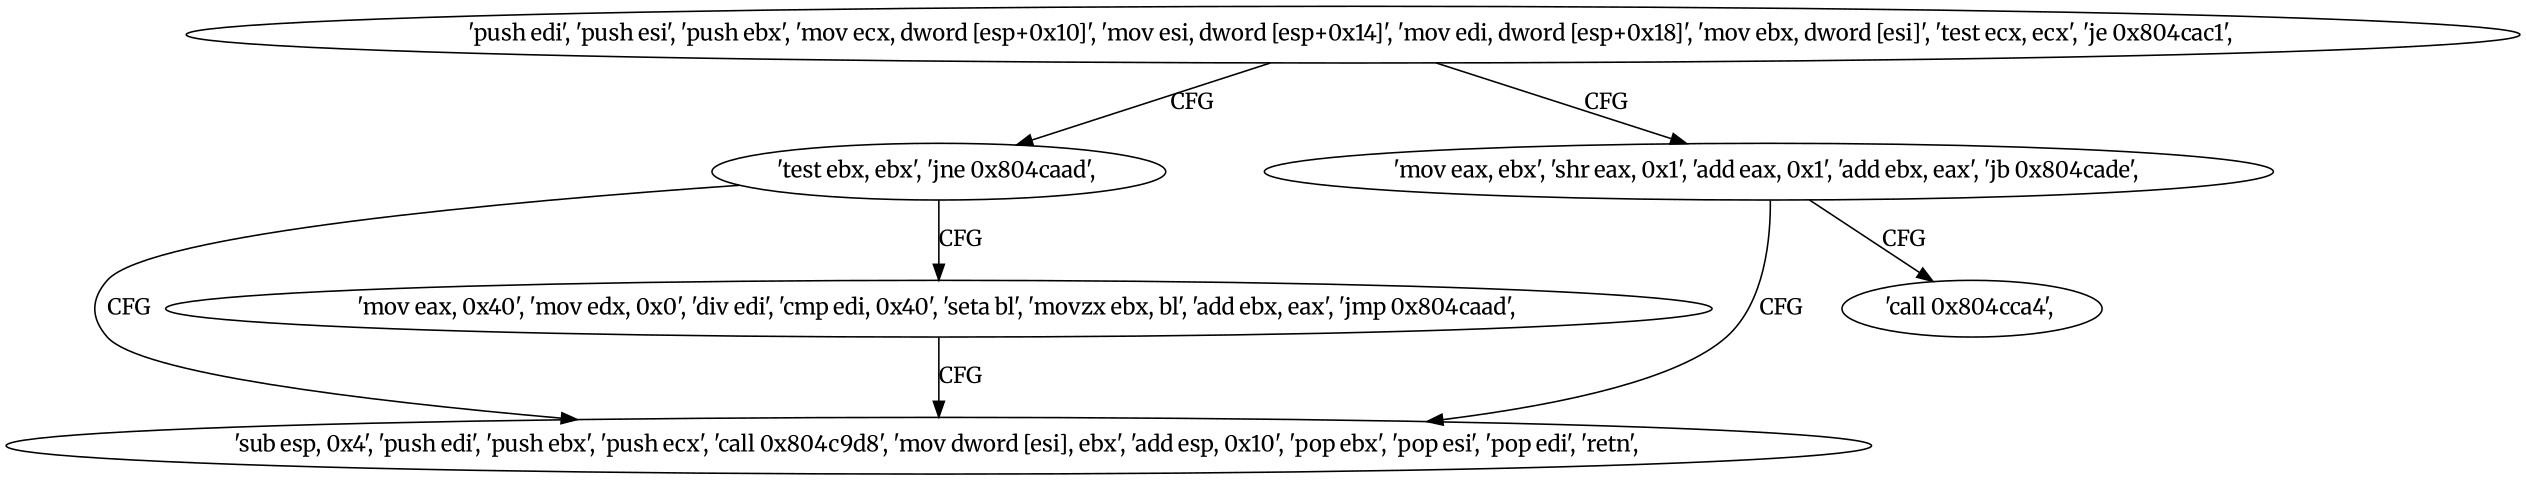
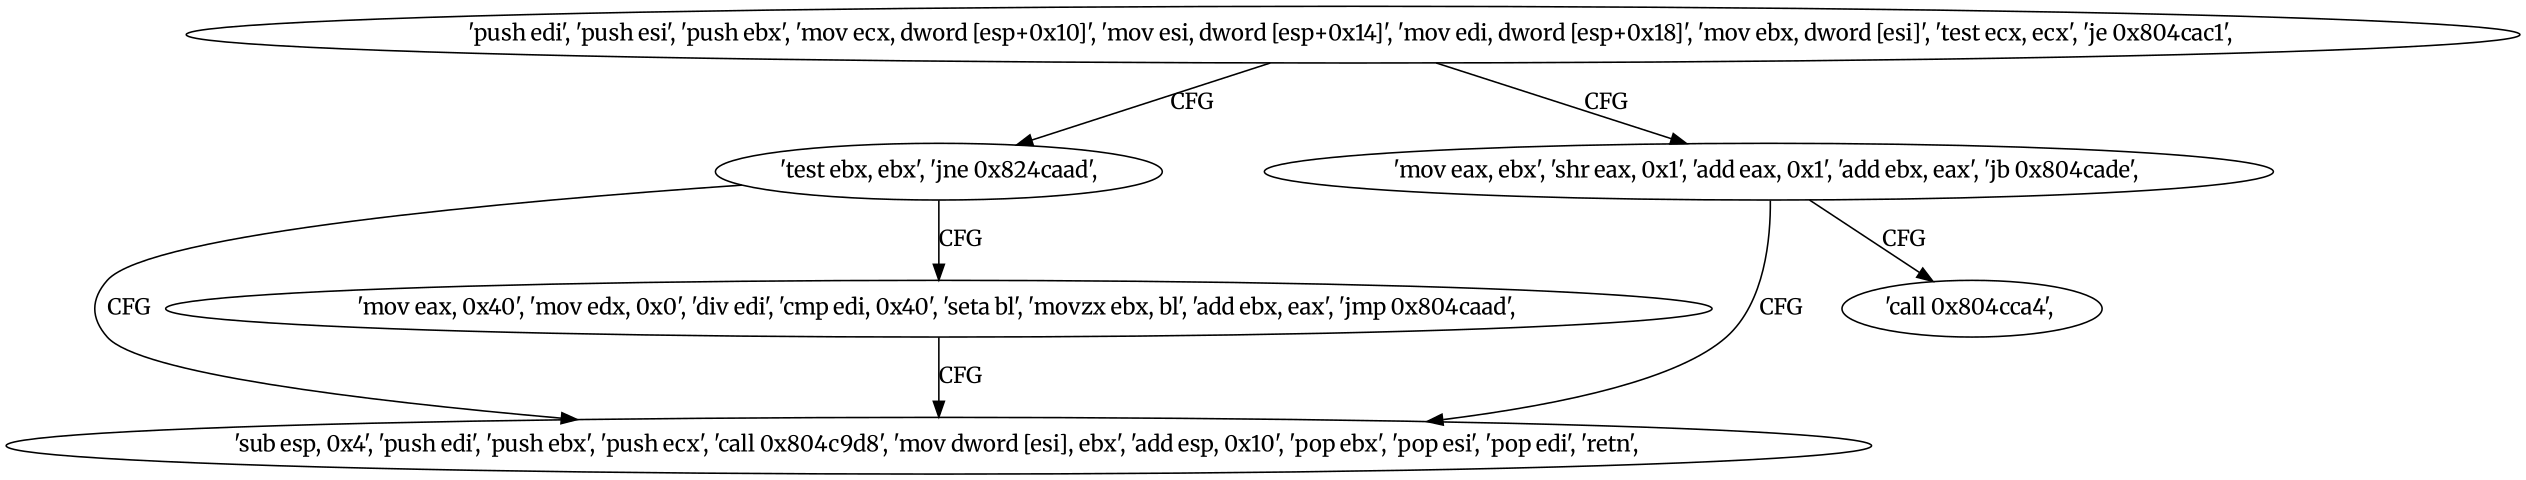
(939, 172) -> (939, 172)
